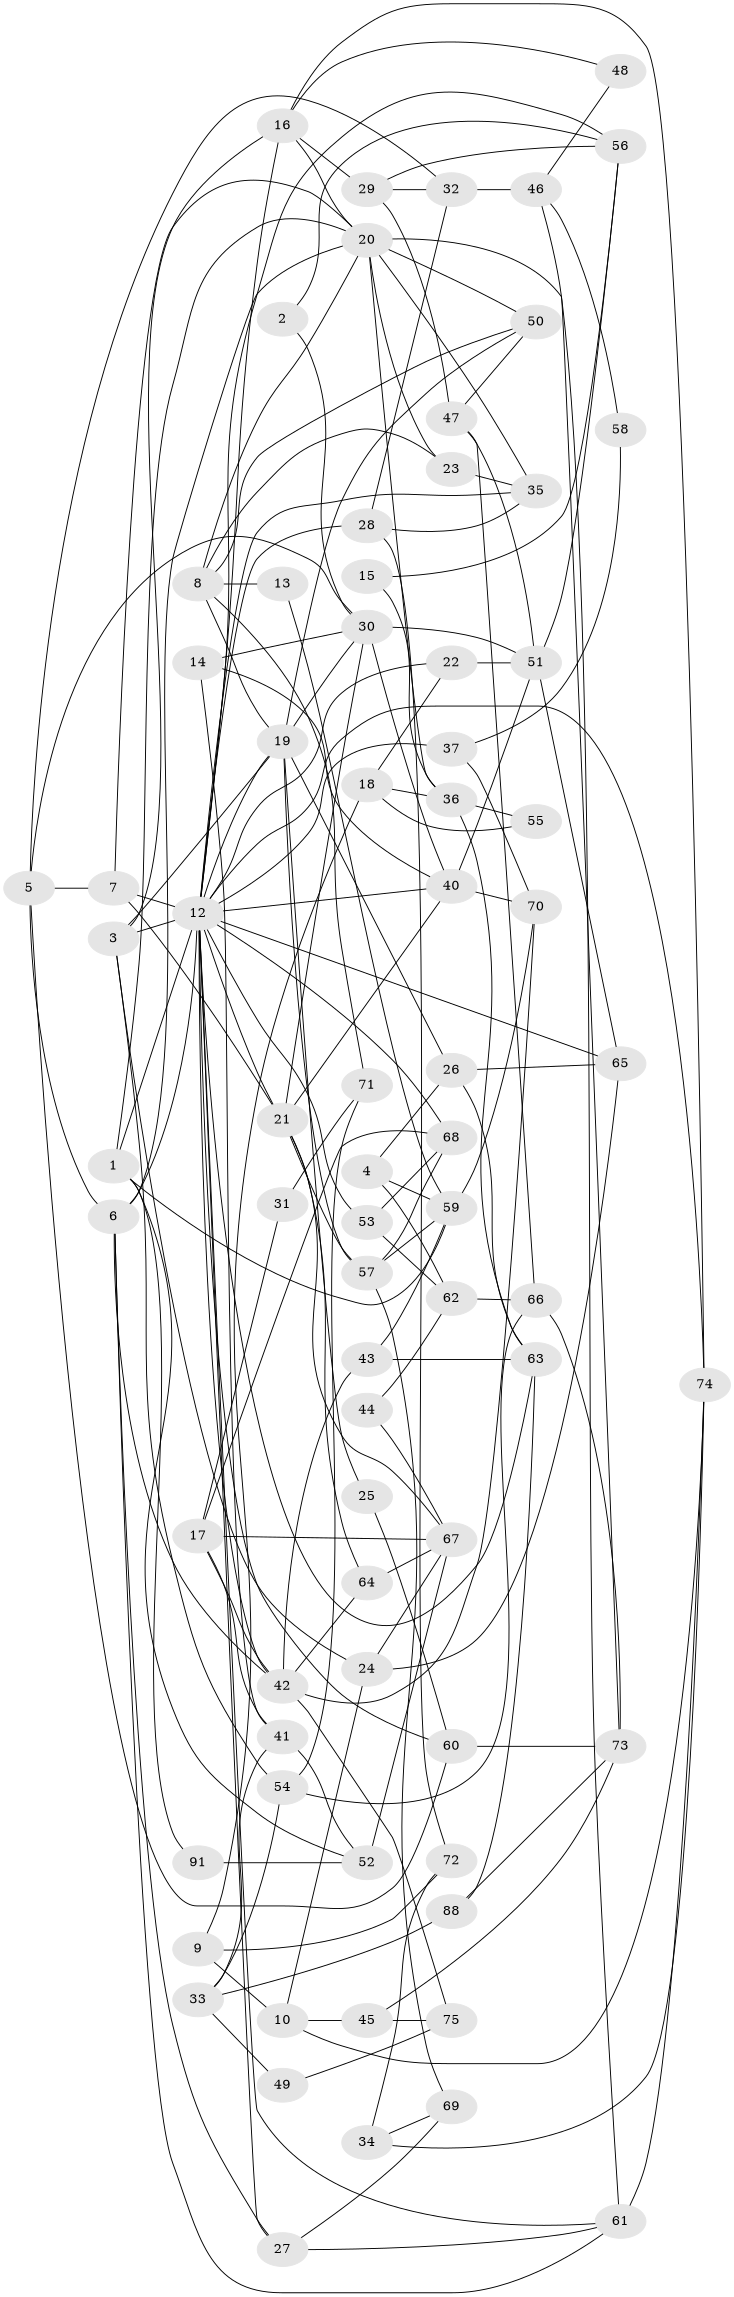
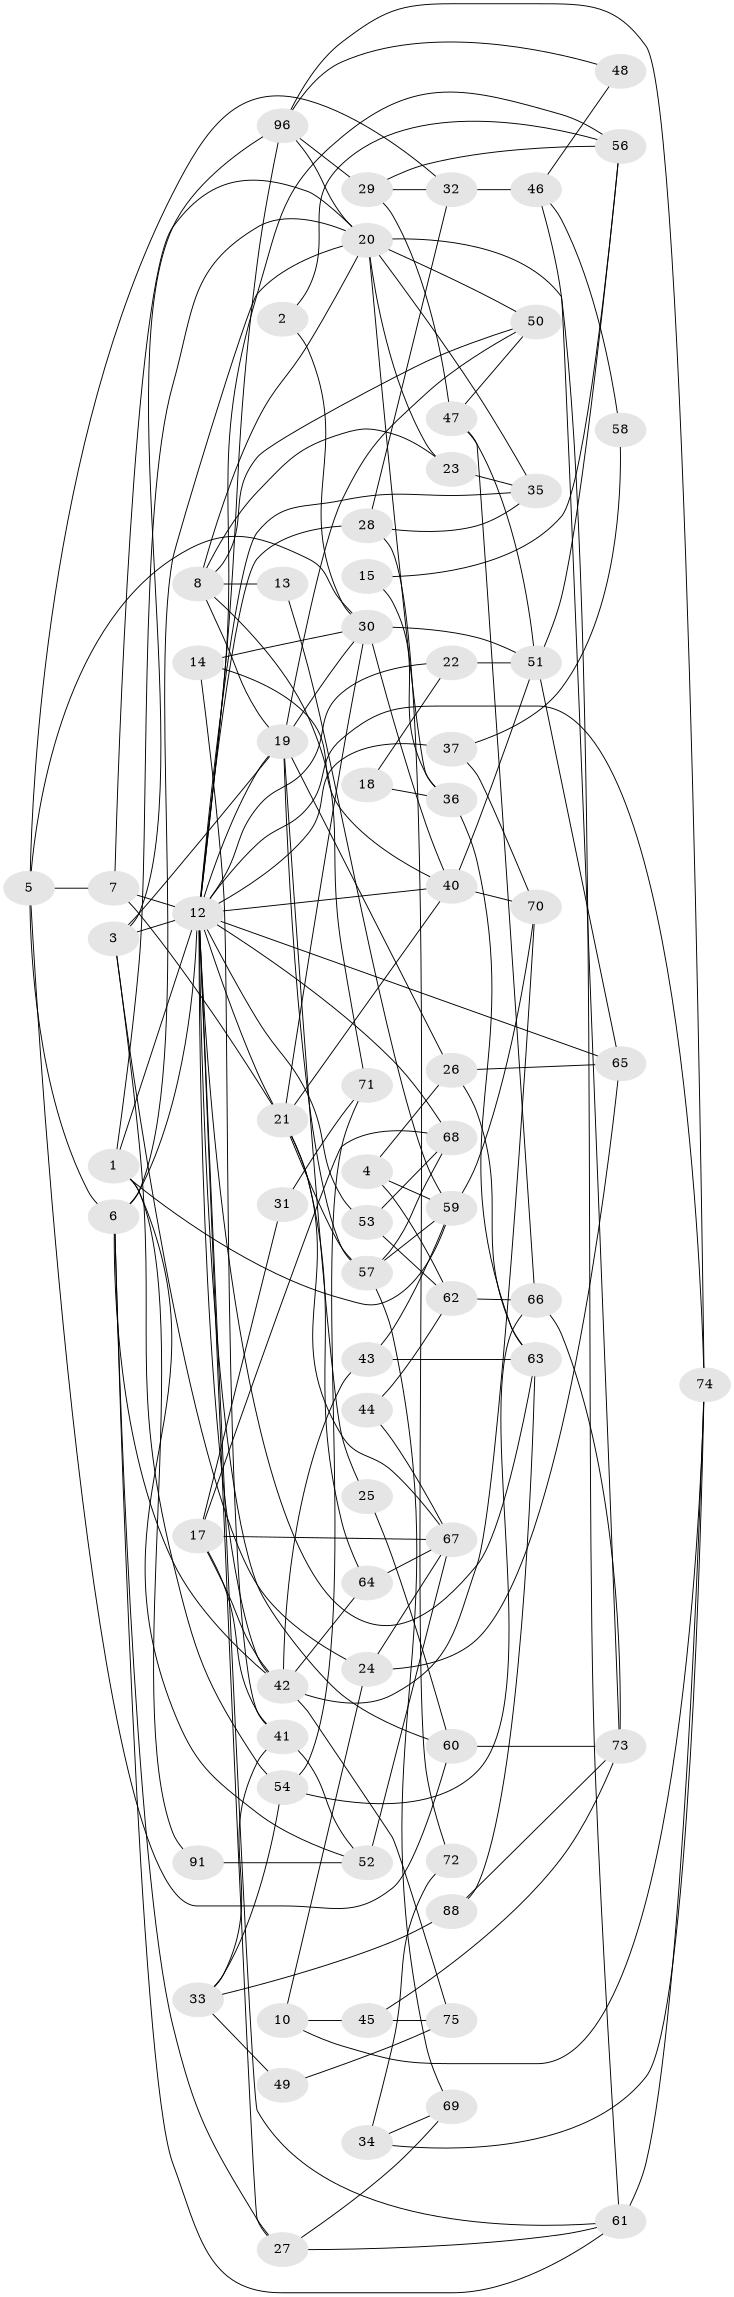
(283, 126) -> (283, 126)
(536, 822) -> none
(198, 1949) -> none
